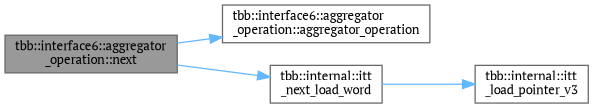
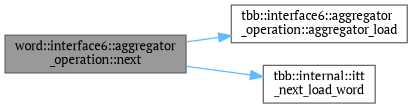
(326, 24) -> (319, 24)
(91, 54) -> (96, 54)
(532, 84) -> none
